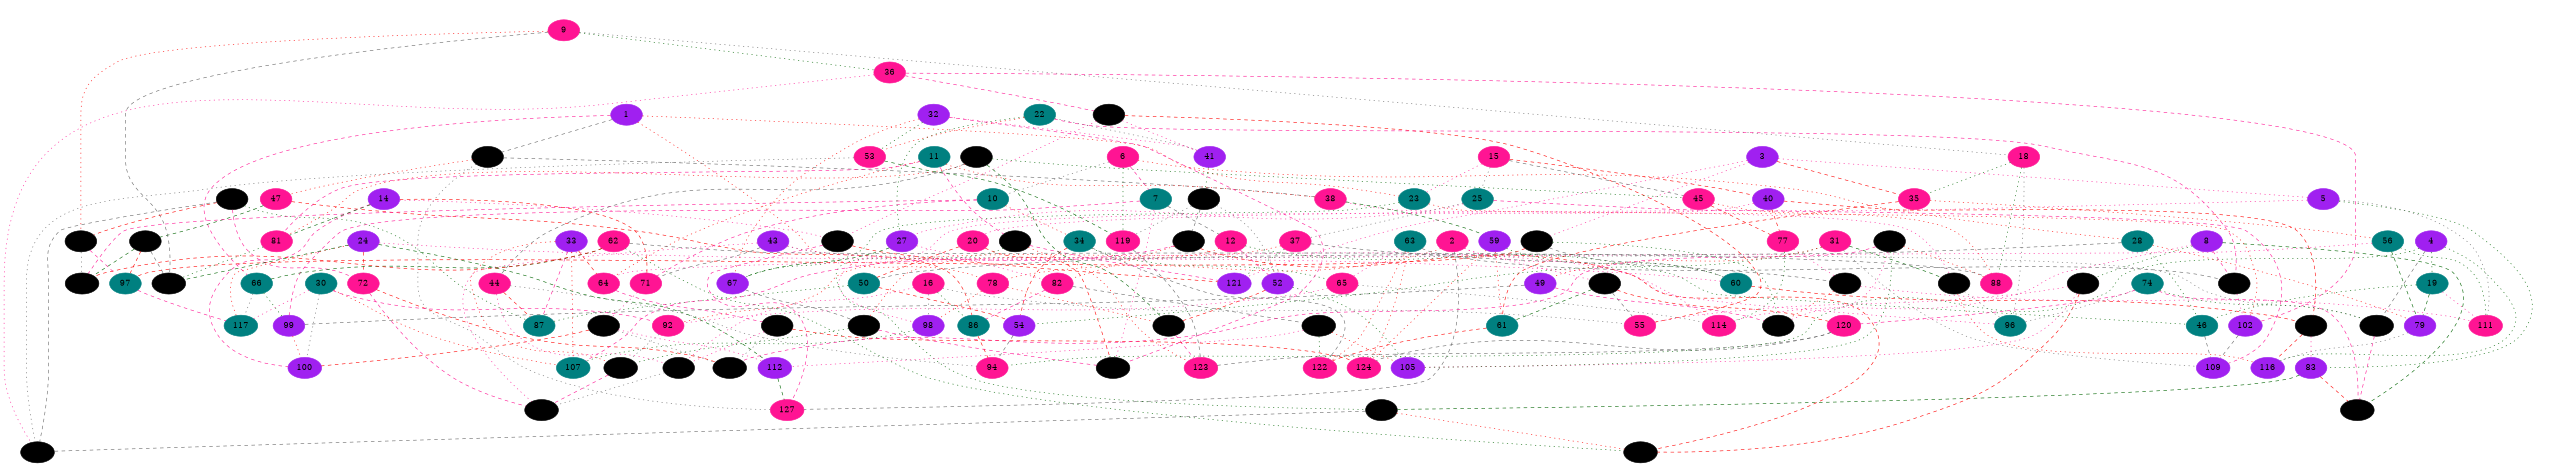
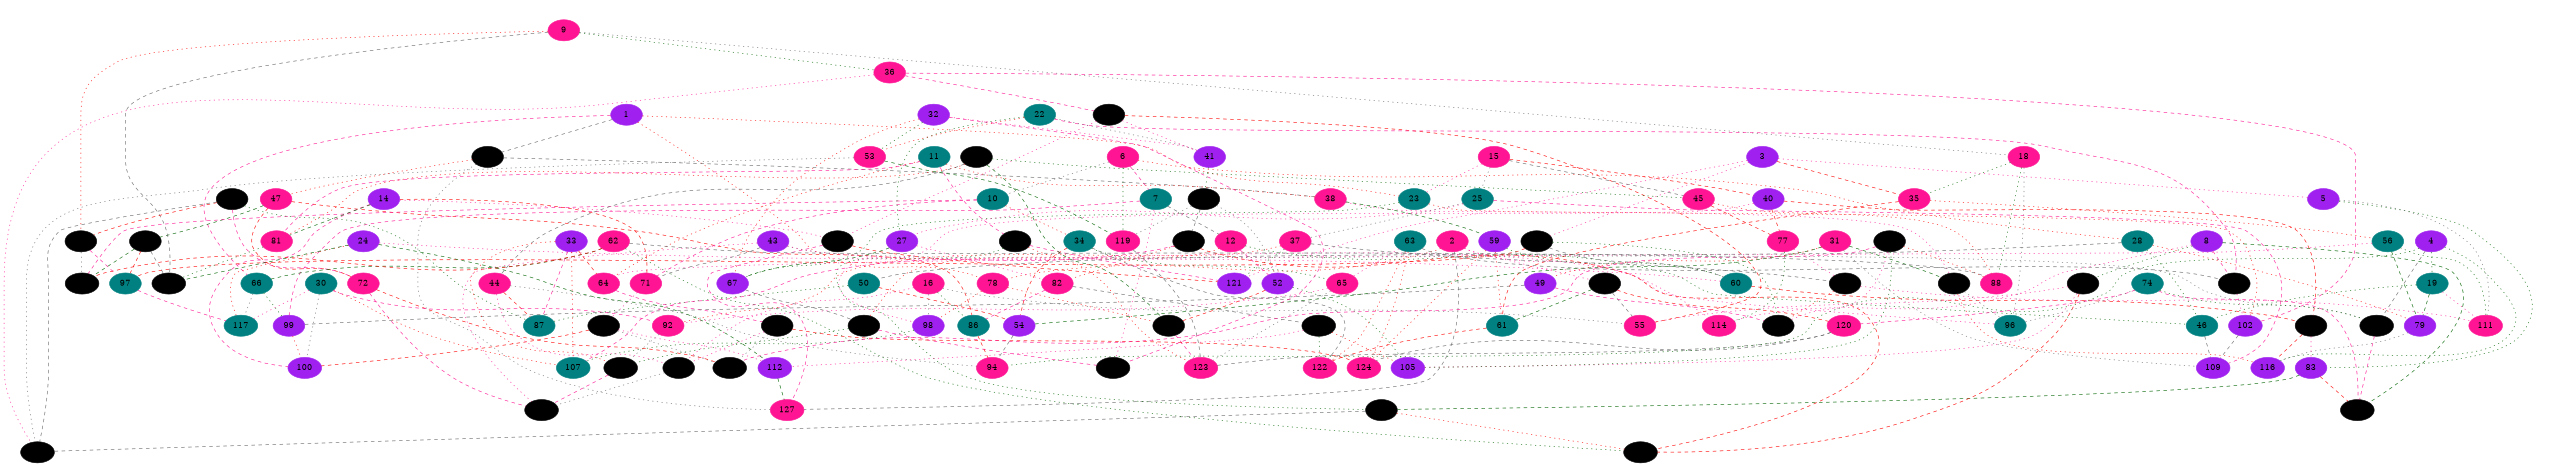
(973, 241) -> none
(363, 257) -> (252, 245)
(1429, 285) -> (1429, 285)
(1522, 299) -> (1272, 326)
